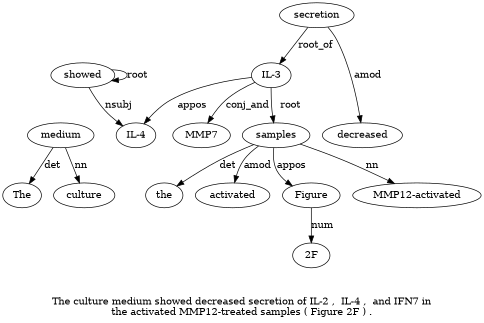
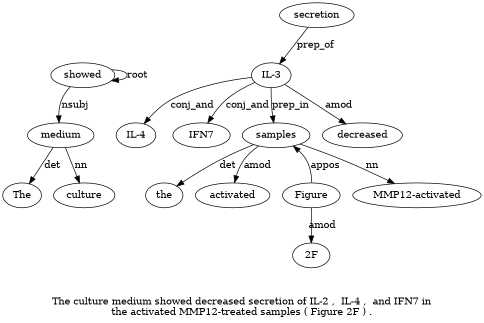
(315, 45) -> (315, 45)
(349, 70) -> (312, 102)
(192, 105) -> (192, 105)
(291, 105) -> (291, 105)
(101, 106) -> (61, 100)
(202, 135) -> (202, 135)
(275, 167) -> (309, 165)
(322, 225) -> (322, 225)
